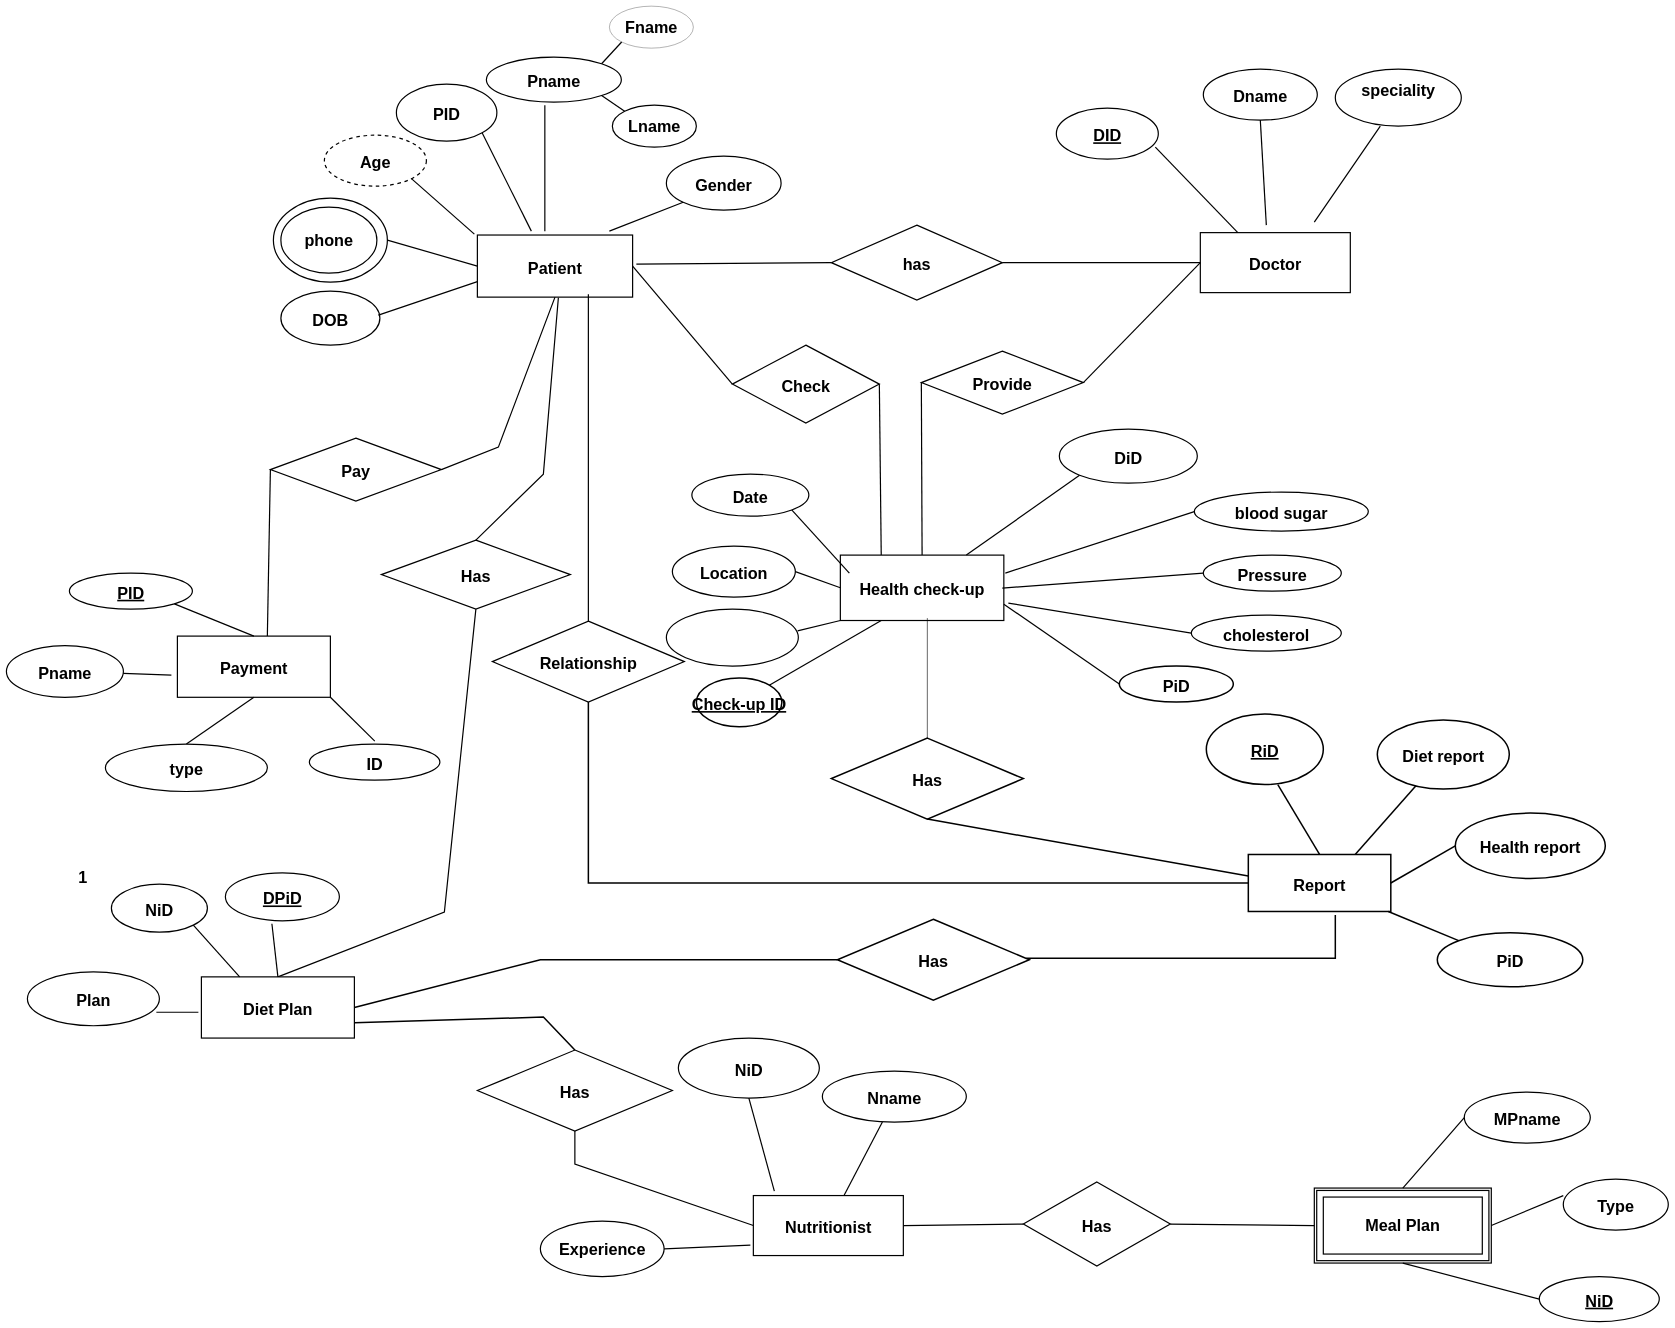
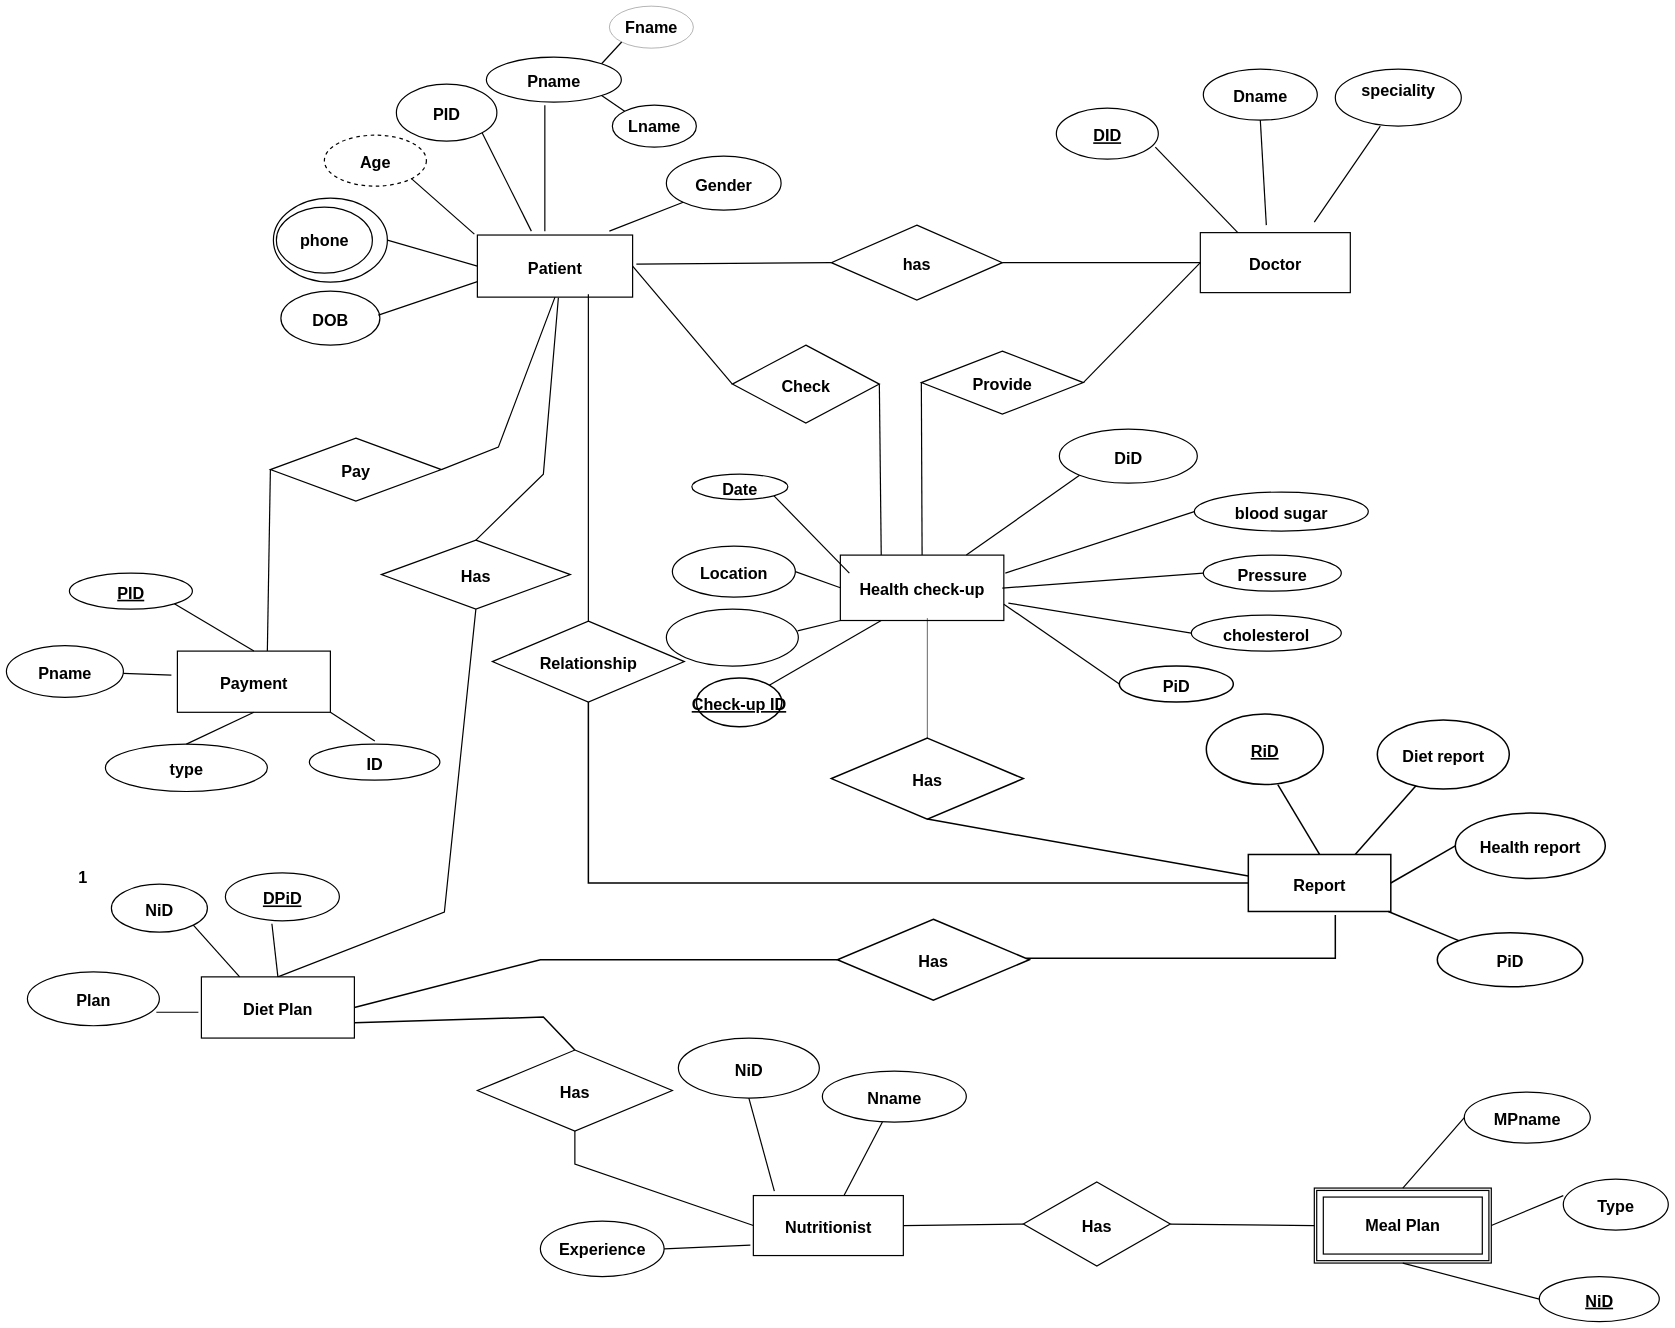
(329, 240) -> (324, 240)
(750, 495) -> (740, 487)
(254, 667) -> (254, 682)
